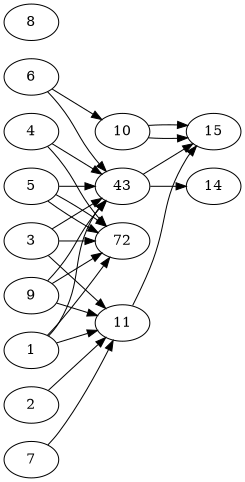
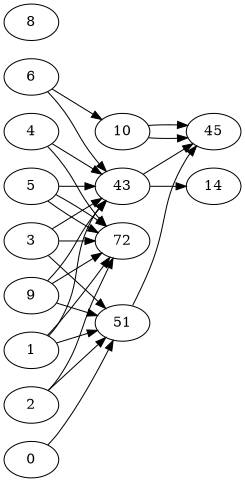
(214, 132) -> (214, 132)
(123, 323) -> (123, 323)
none -> (83, 327)
(31, 460) -> (31, 460)
